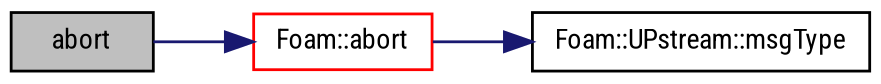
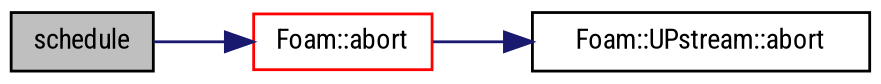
(82, 42) -> (82, 42)
(701, 42) -> (701, 42)
